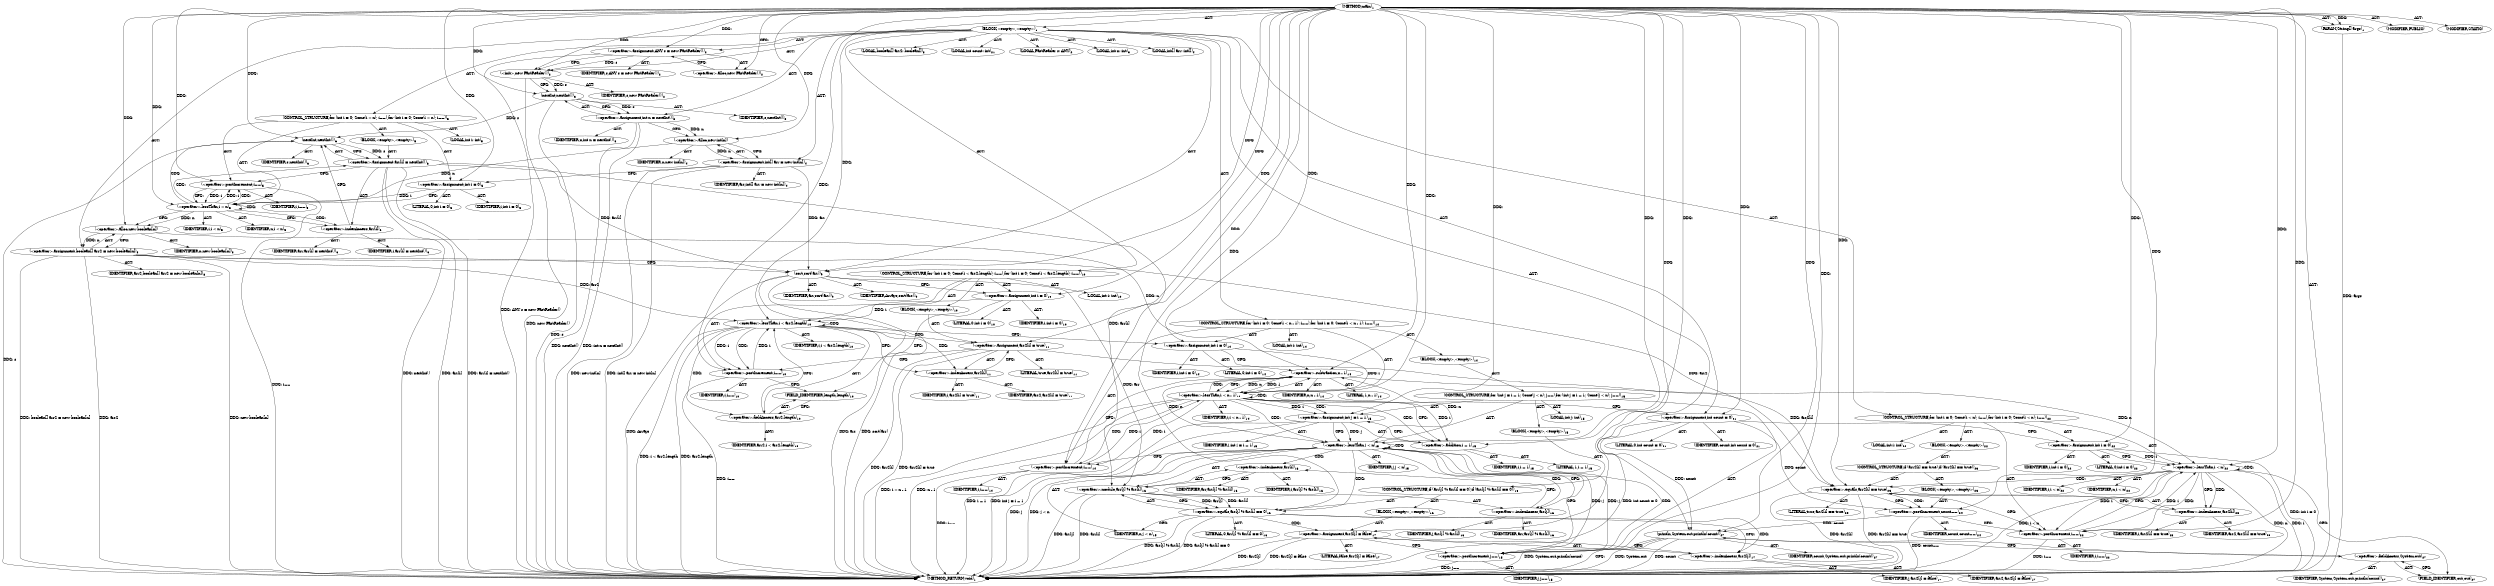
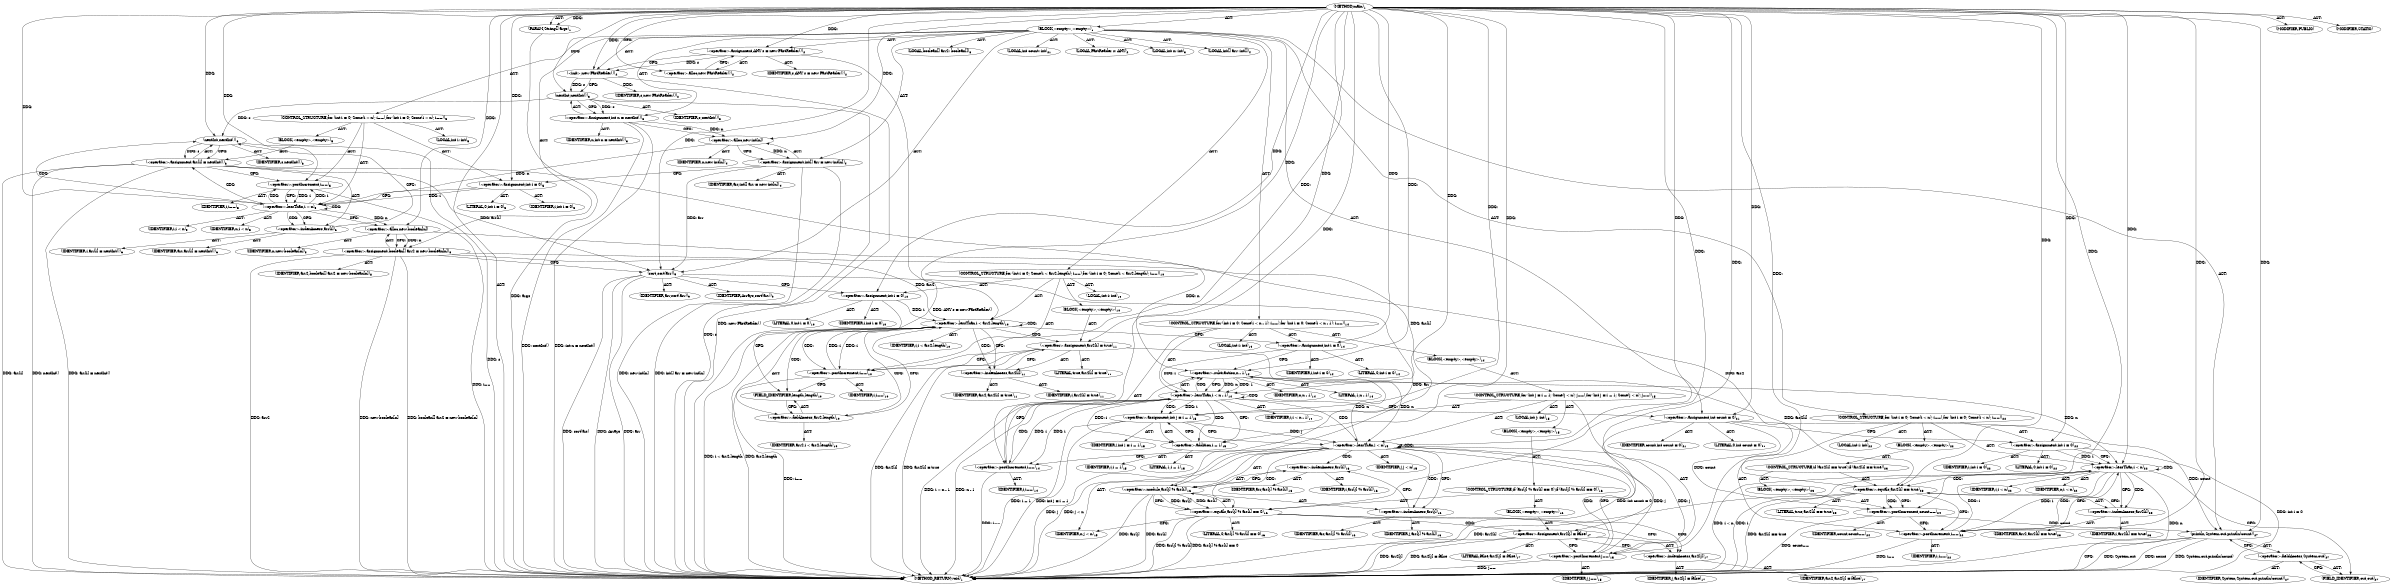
(591, 85) -> (629, 85)
none -> (803, 336)
(770, 432) -> (809, 432)
(1833, 557) -> none
